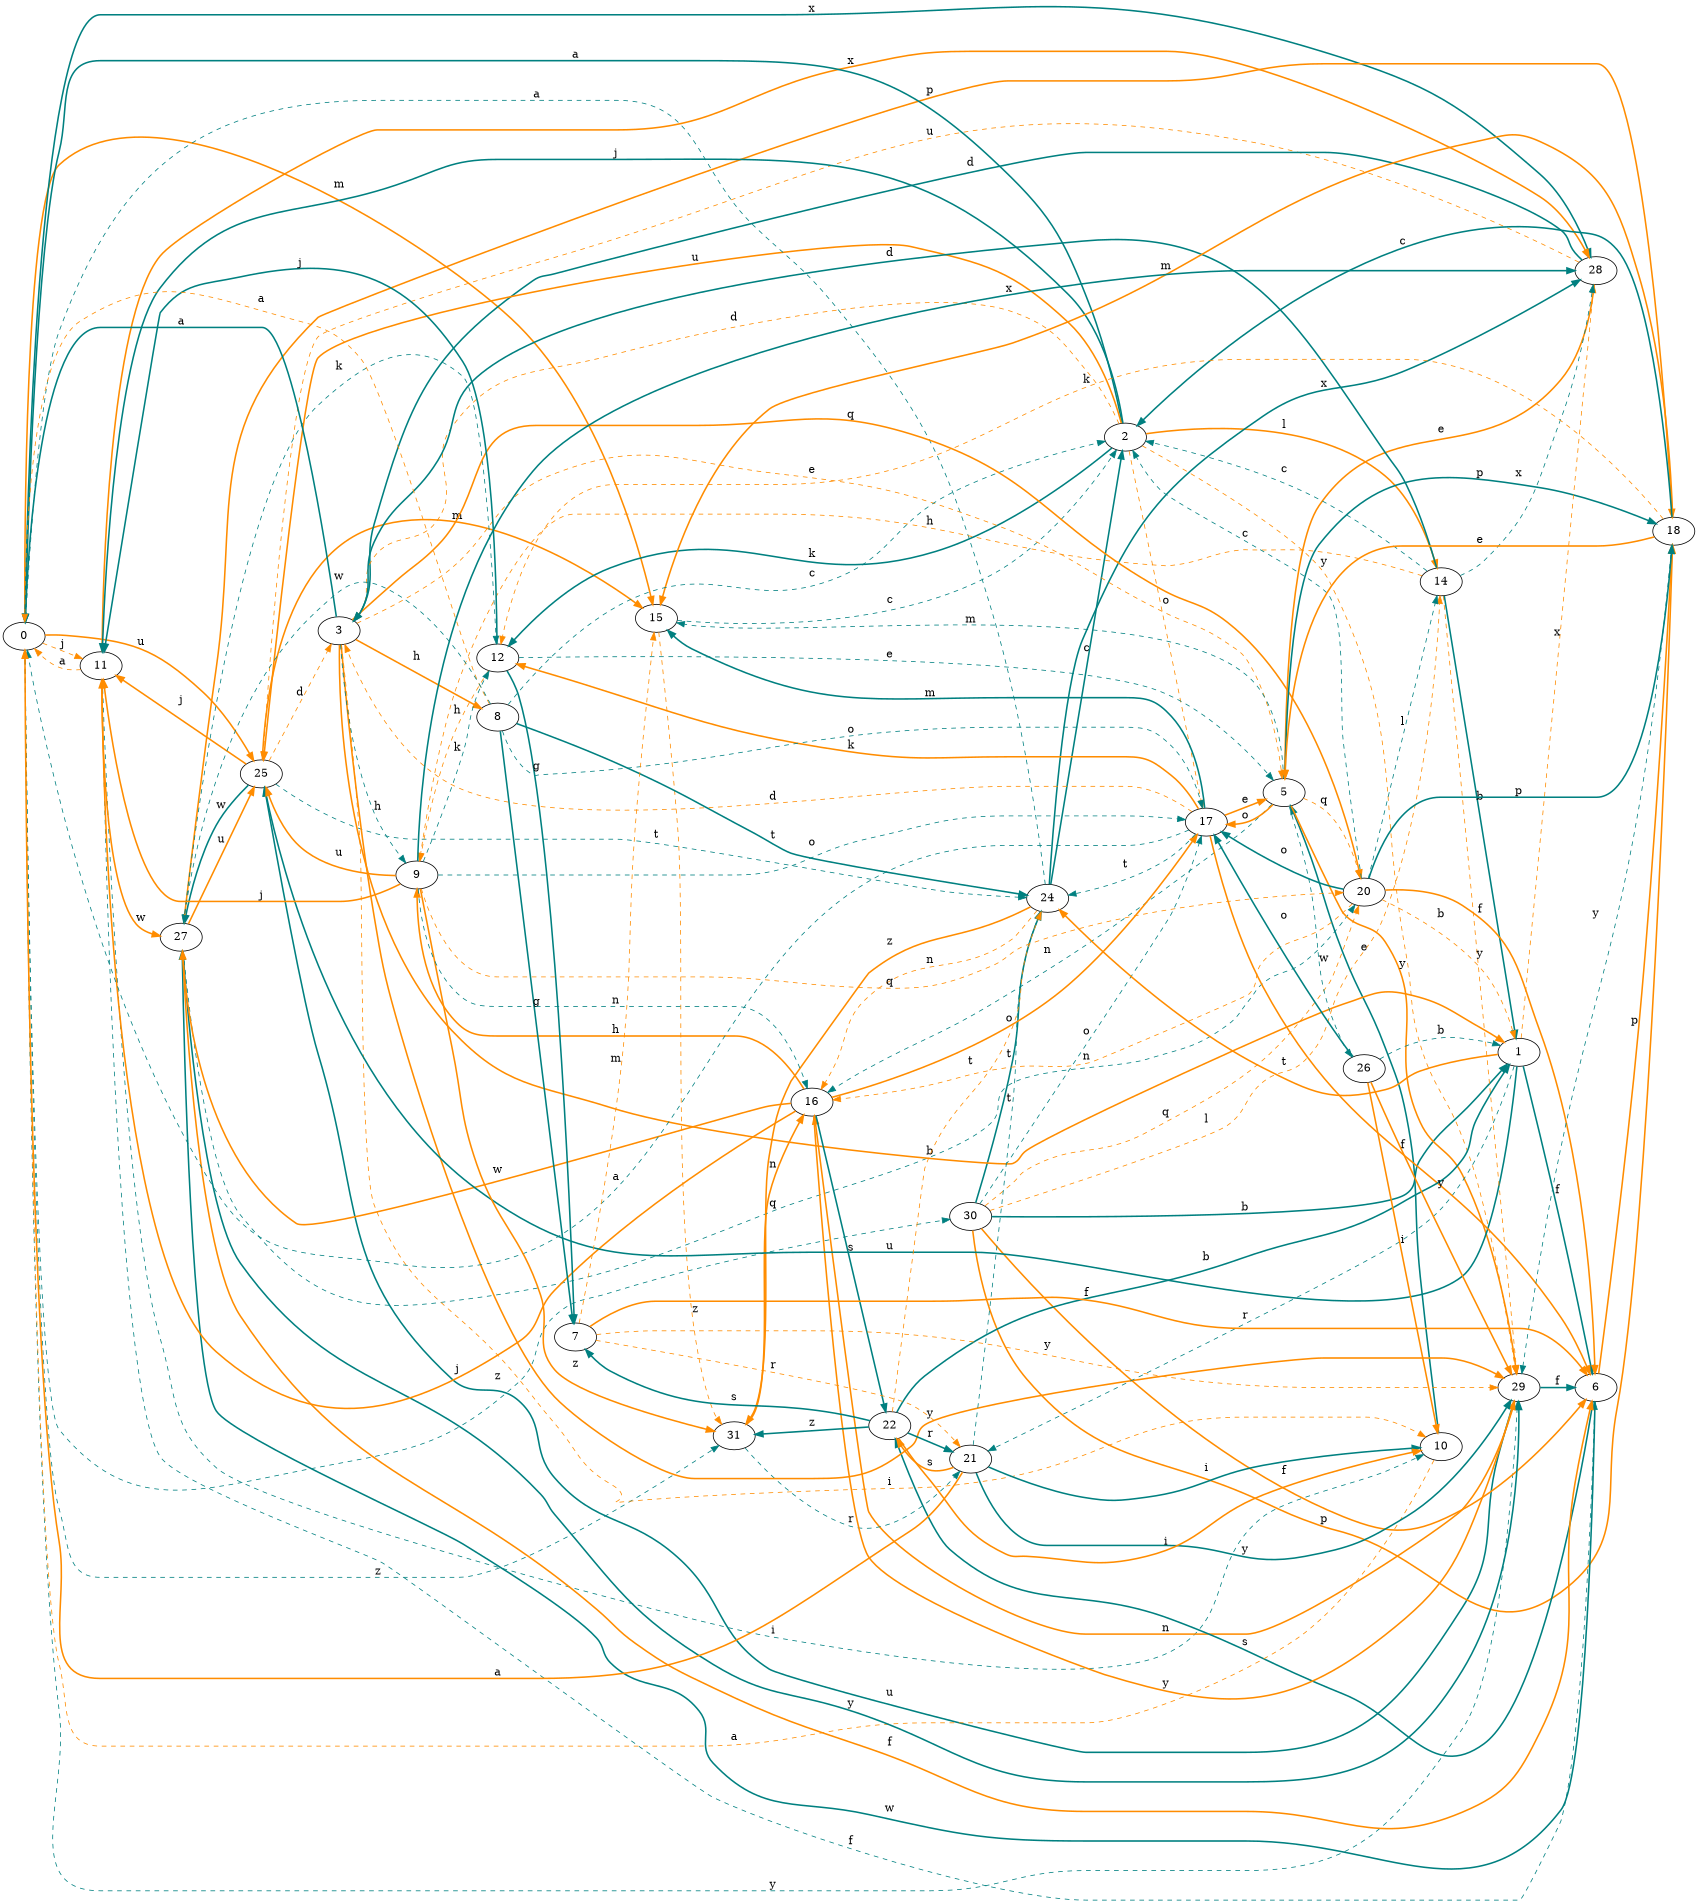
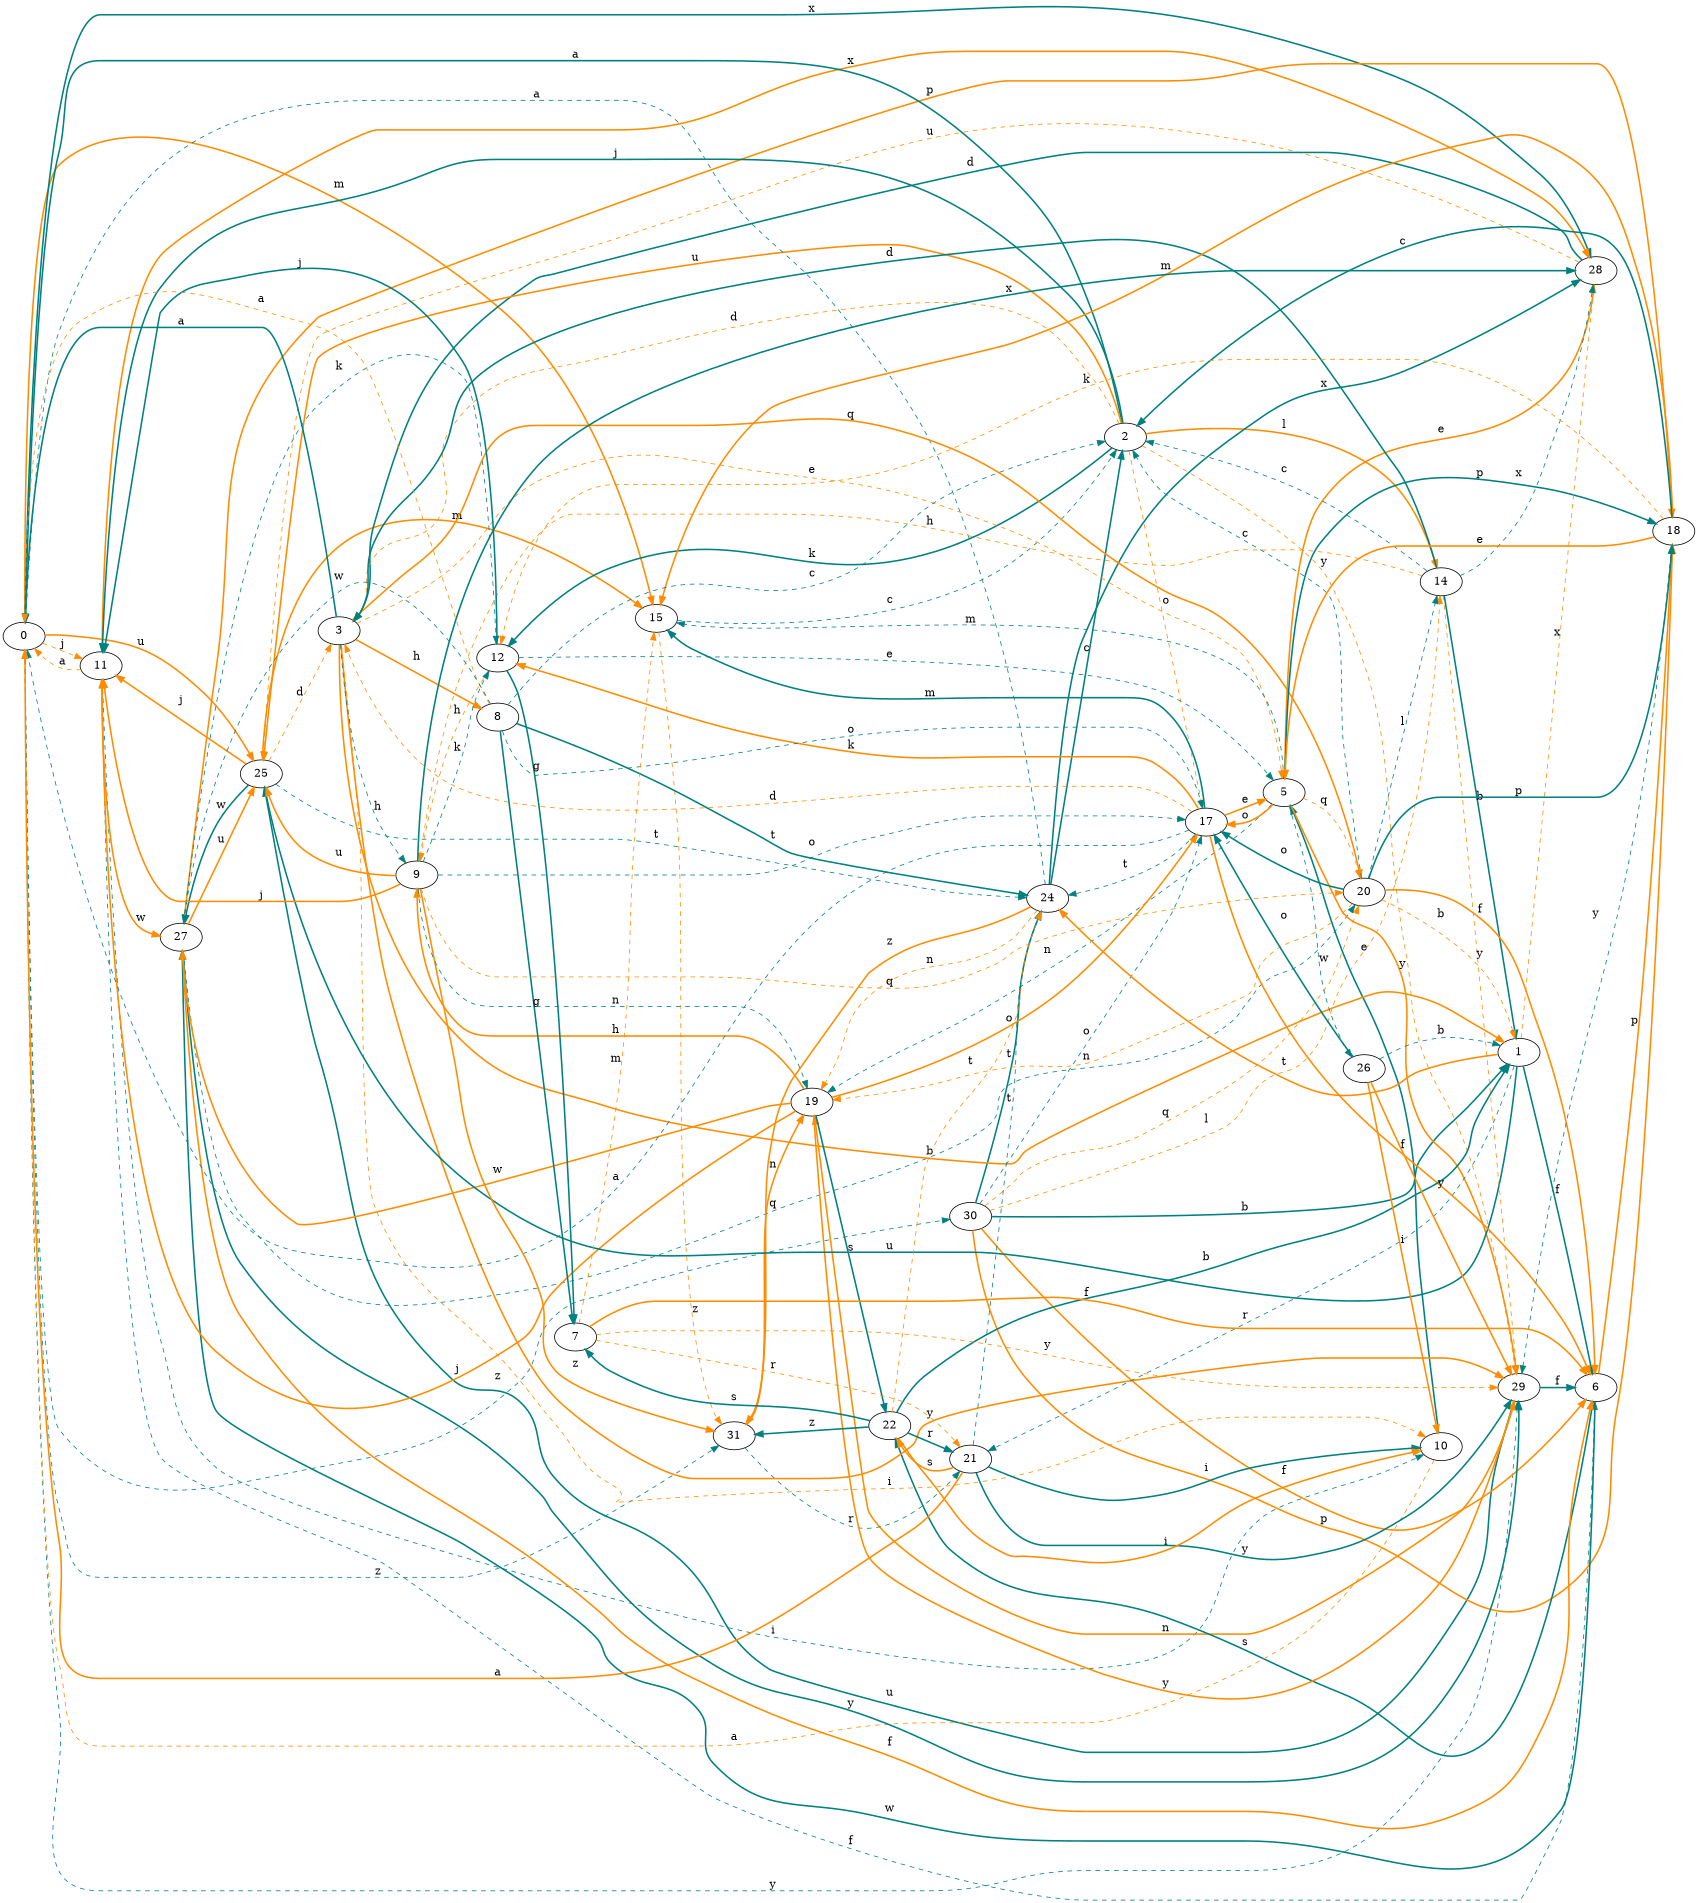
(812, 1102) -> (812, 1102)
